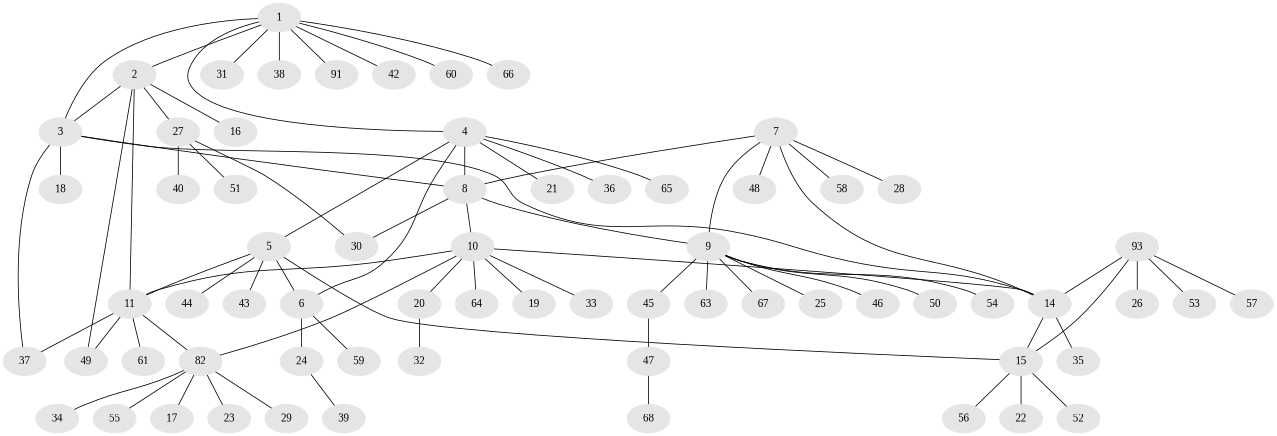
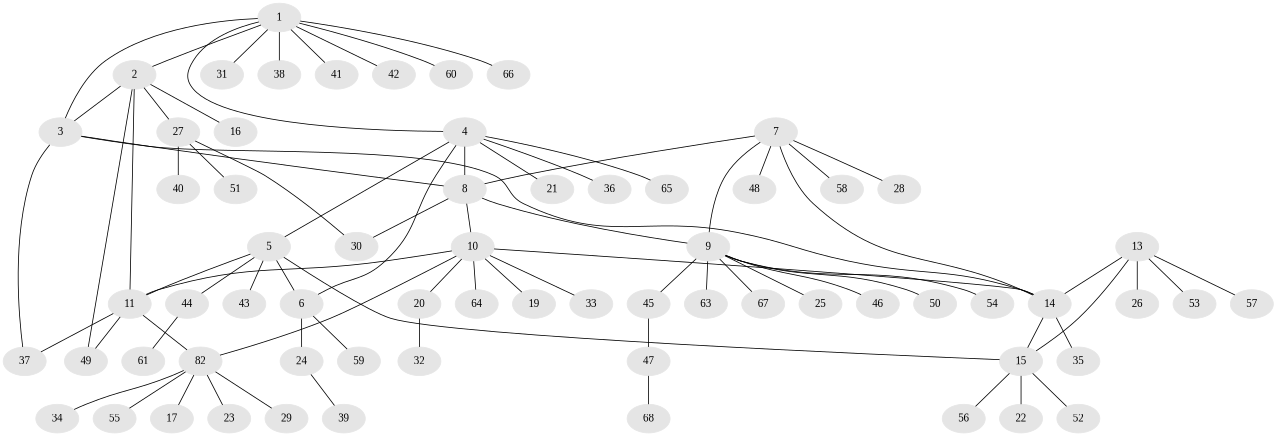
(337, 75) -> (337, 75)
(60, 189) -> none
(1137, 247) -> (1137, 247)
(136, 333) -> (168, 329)
